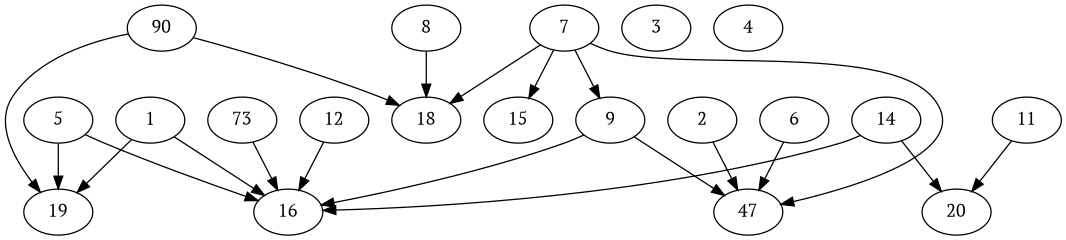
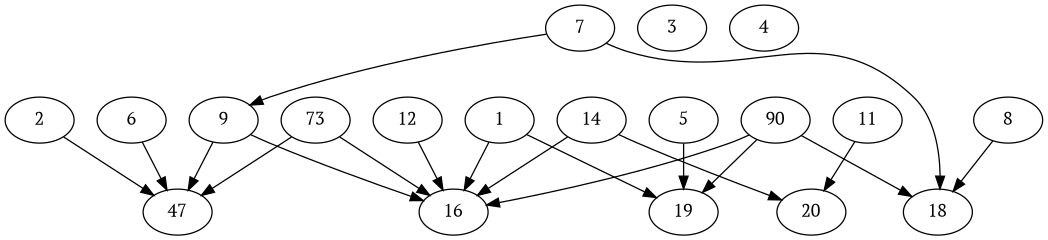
(865, 69) -> (252, 163)
(518, 120) -> none
(165, 167) -> (626, 174)
